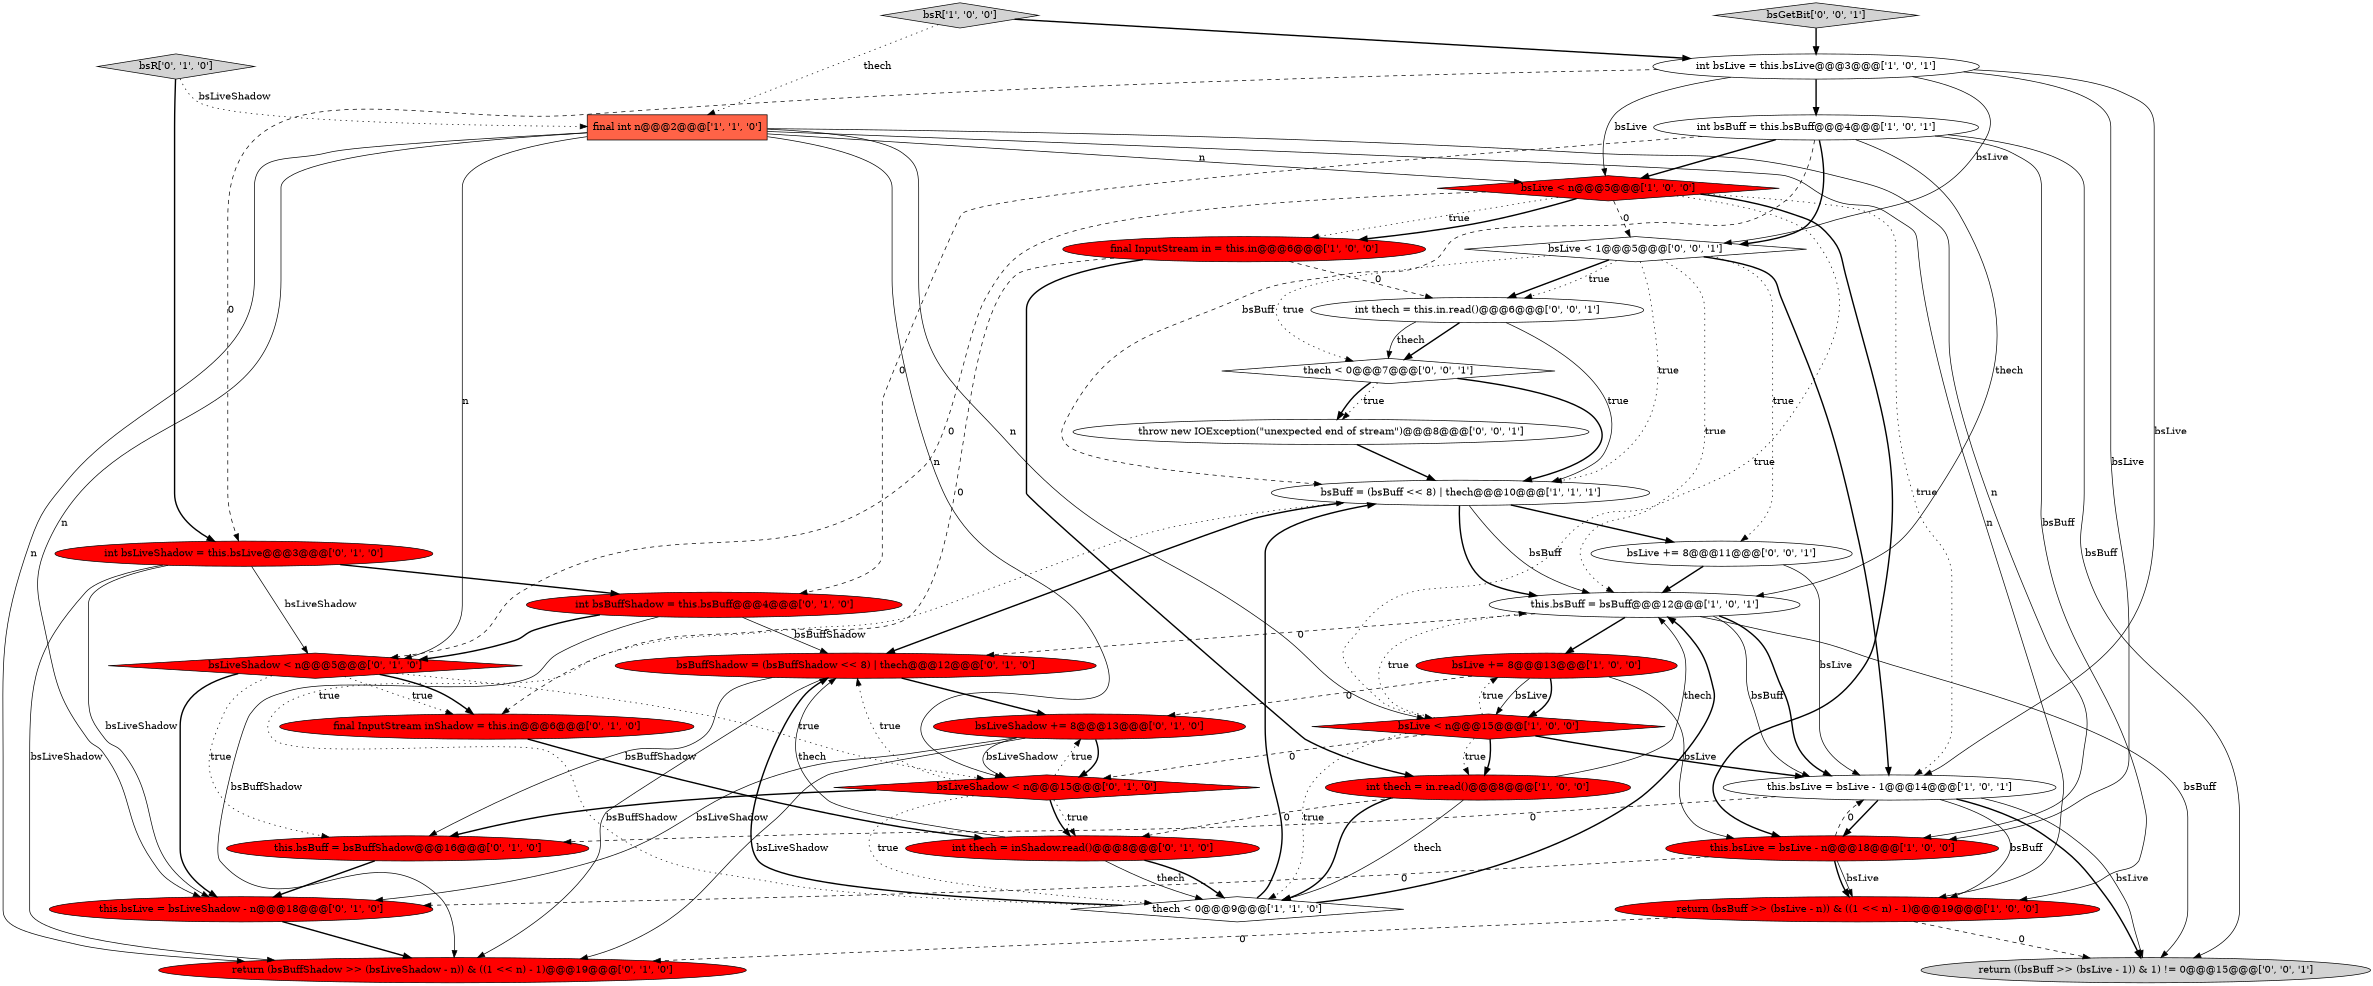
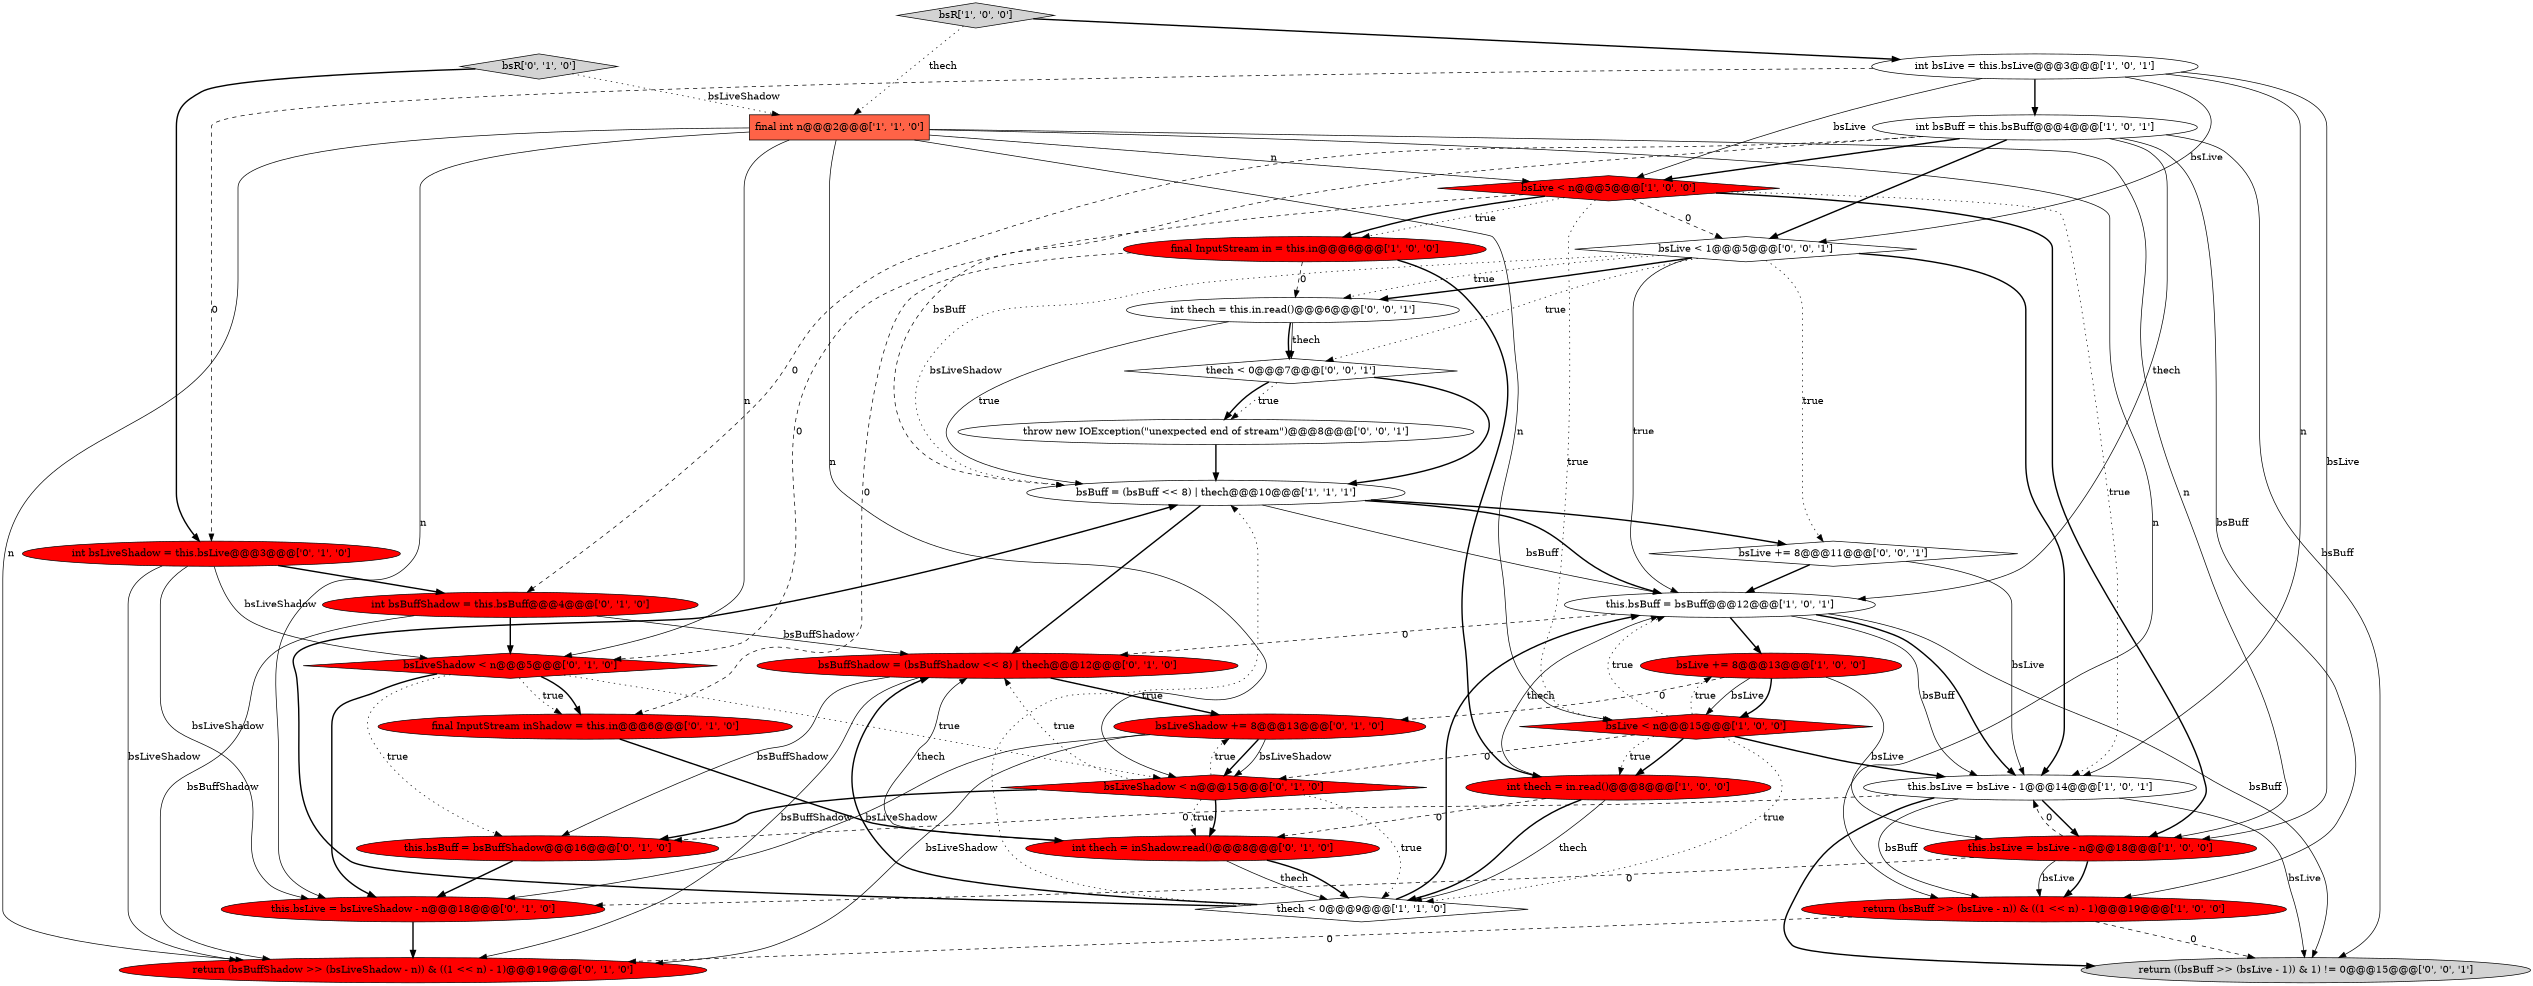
(1816, 15) -> none
(1669, 371) -> (966, 371)
(2171, 432) -> (2304, 432)
(1702, 453) -> (1633, 416)
(1722, 554) -> (1833, 554)
